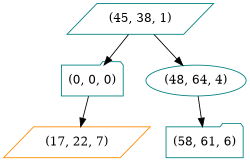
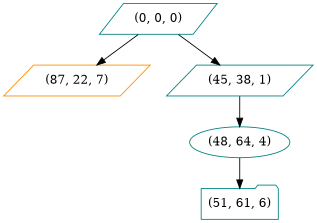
(119, 46) -> (196, 47)
(92, 81) -> (158, 19)
(77, 142) -> (77, 81)
(205, 142) -> (240, 204)
